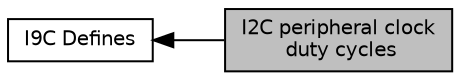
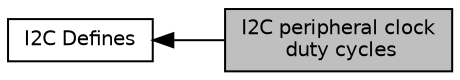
(80, 40) -> (80, 40)
